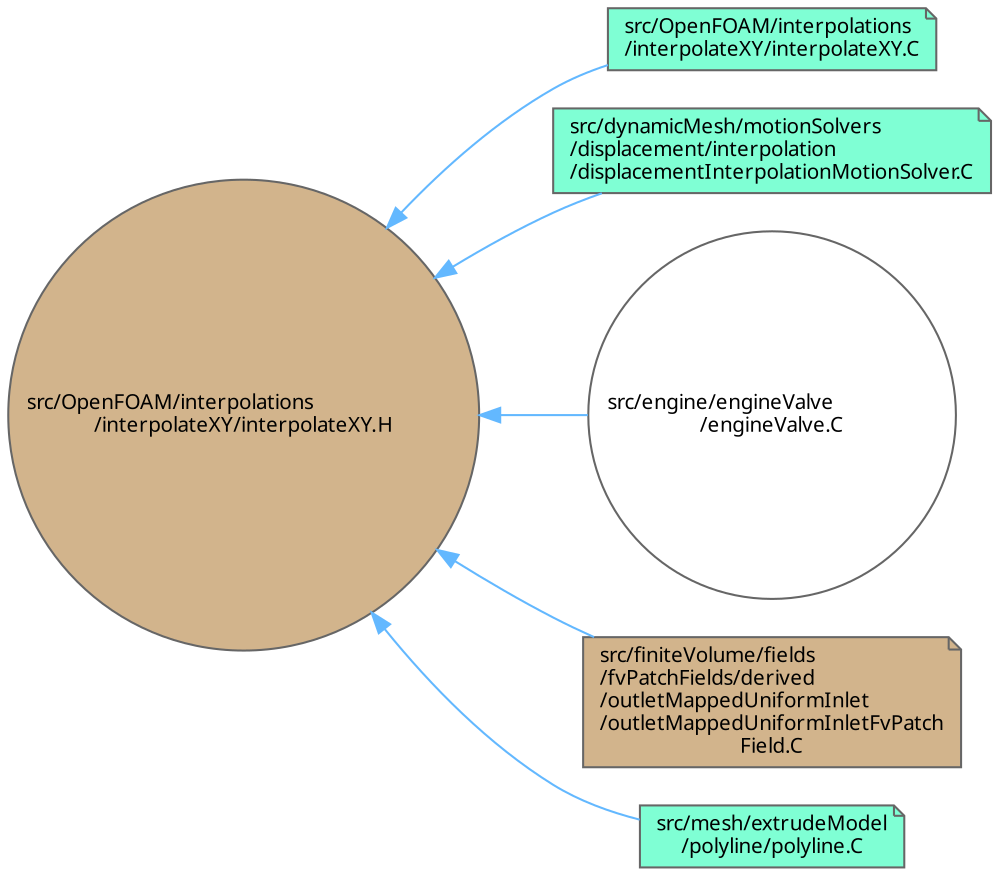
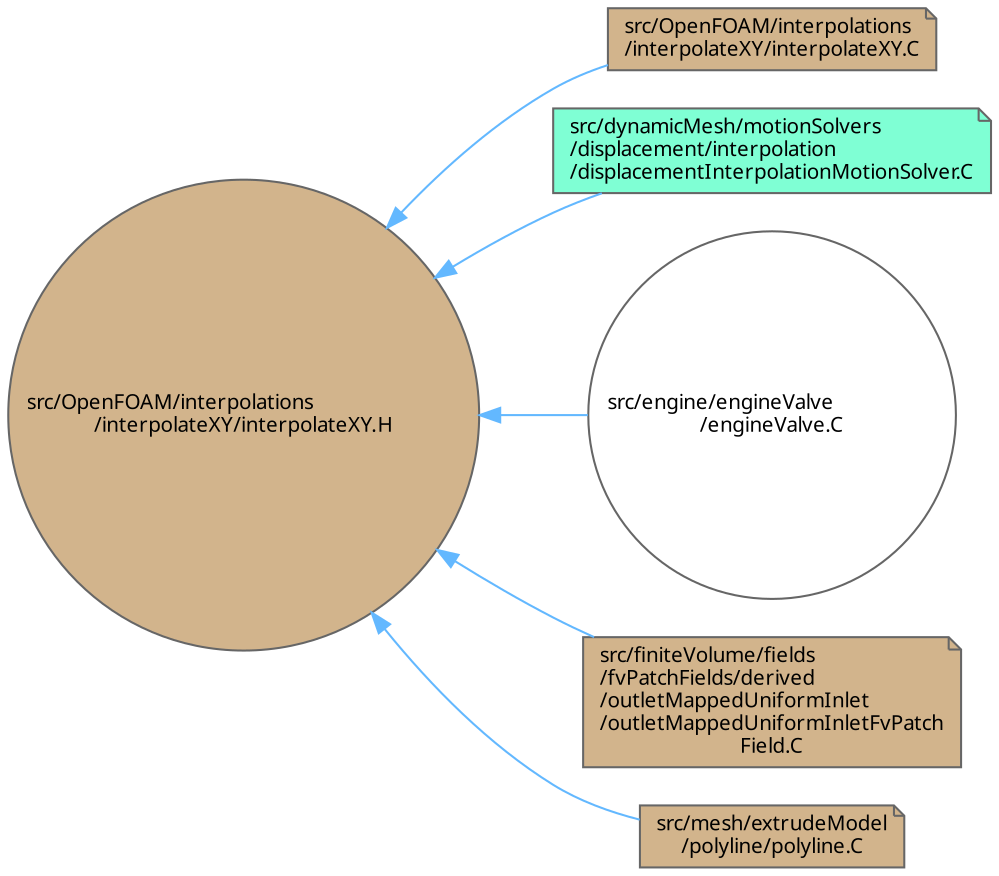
(772, 39) -> (772, 39)
(772, 836) -> (772, 836)
